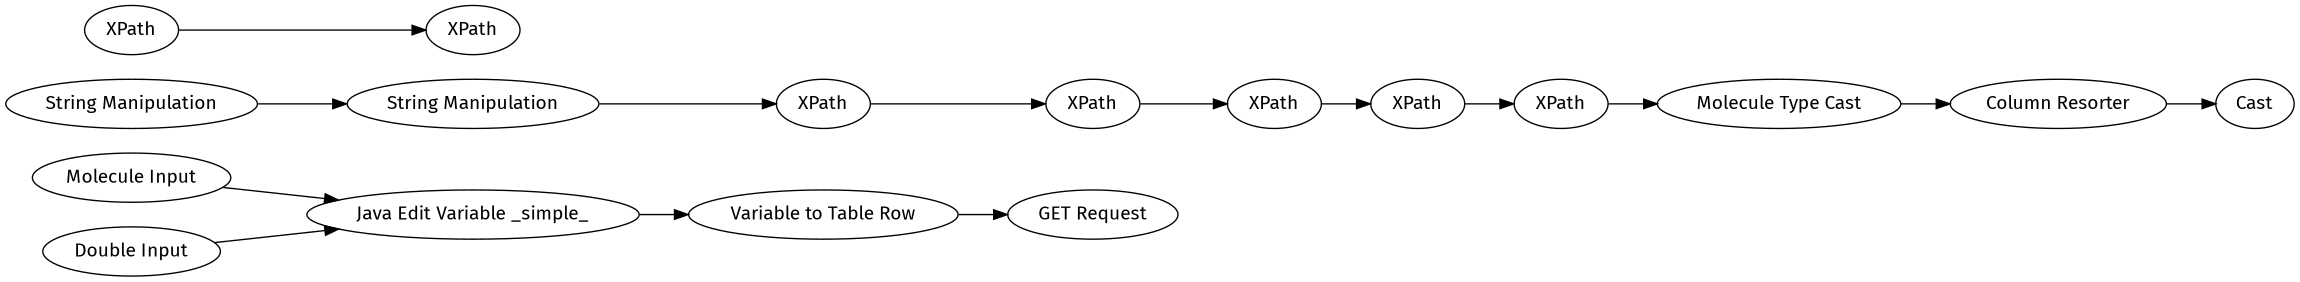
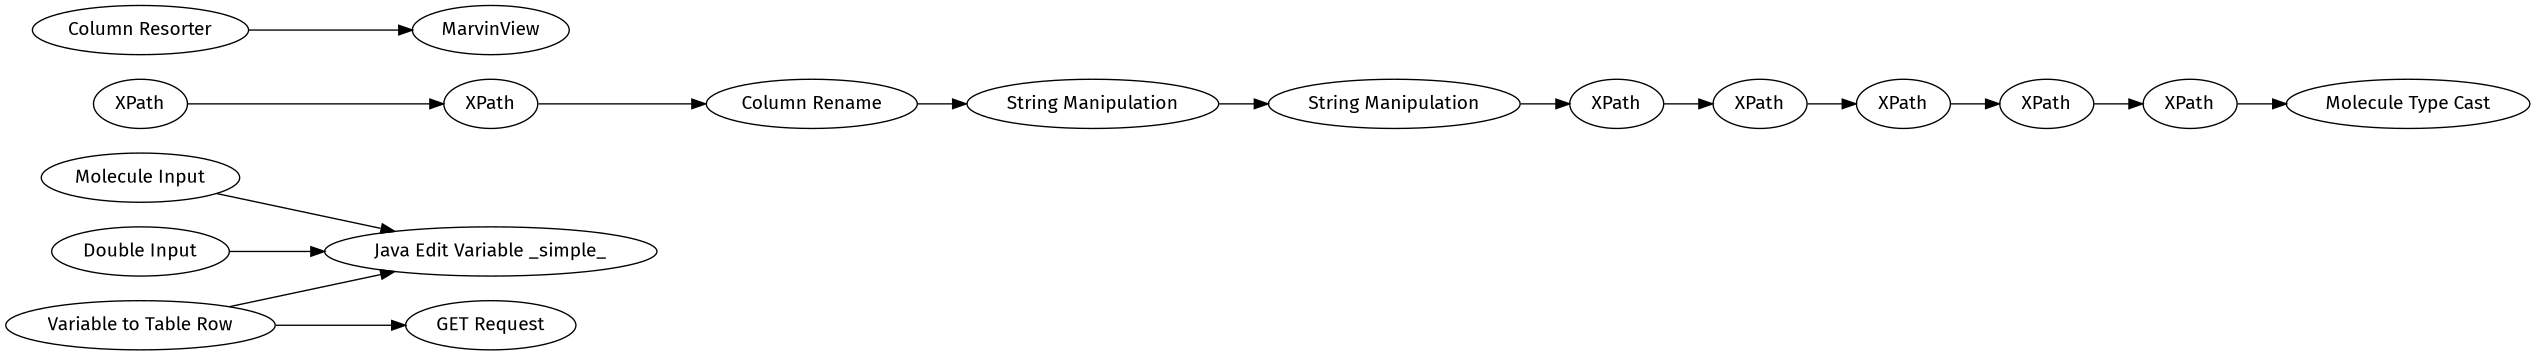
none -> (812, 104)
(1918, 104) -> none
(2255, 104) -> (491, 30)
(657, 215) -> (305, 291)
